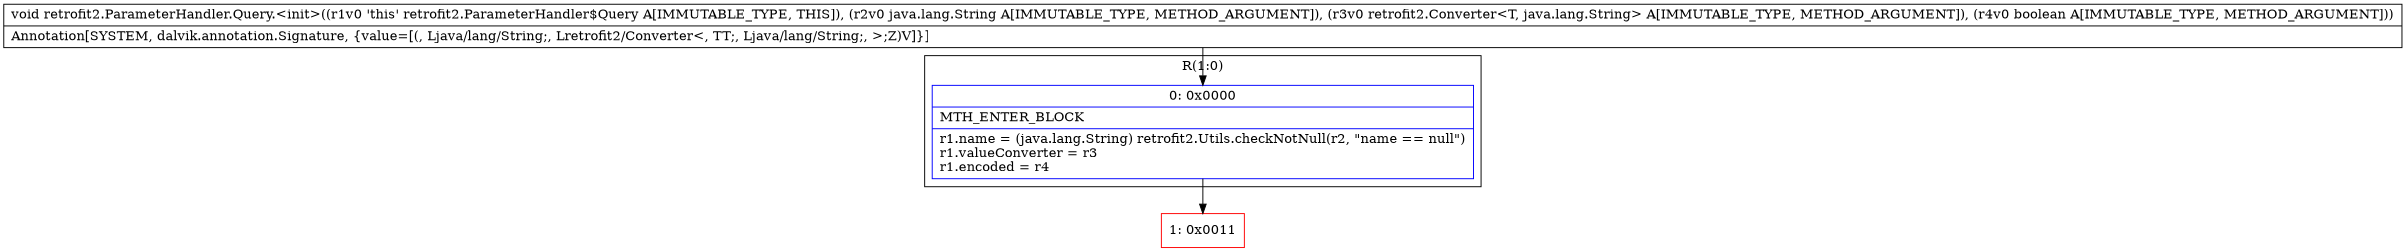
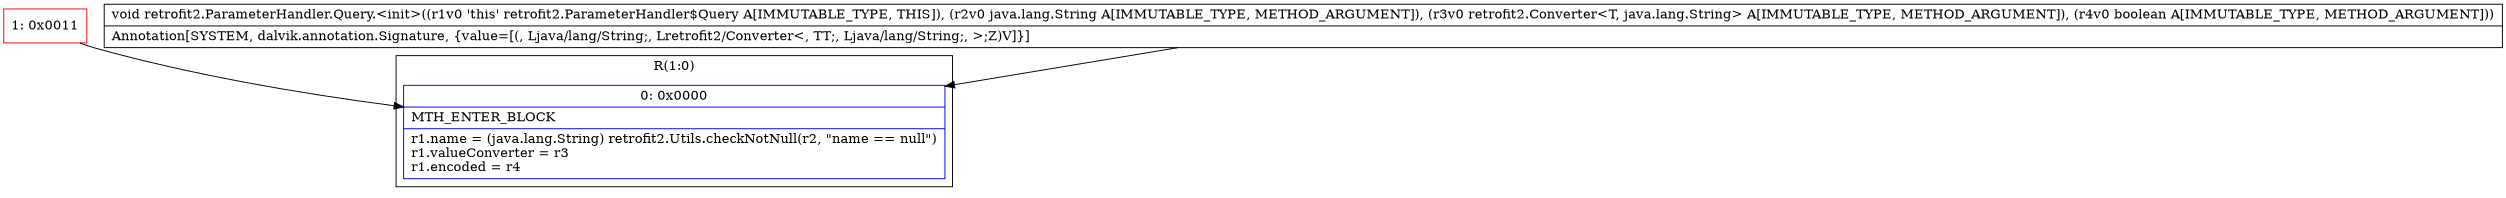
(1203, 193) -> (236, 80)
